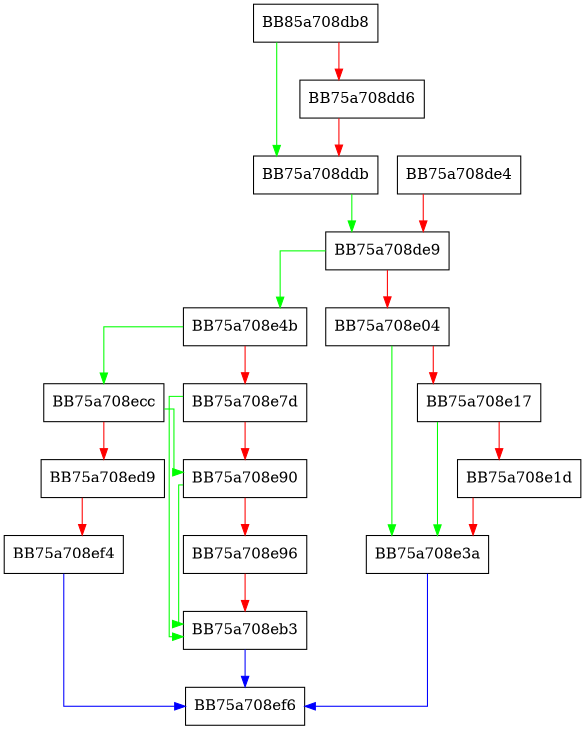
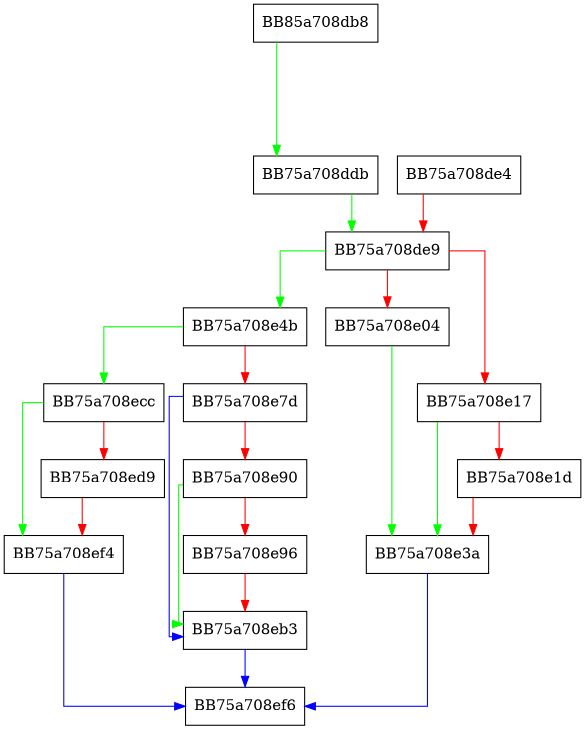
(362, 99) -> none
(433, 359) -> (485, 294)
(174, 436) -> (23, 453)
(169, 511) -> (169, 511)
